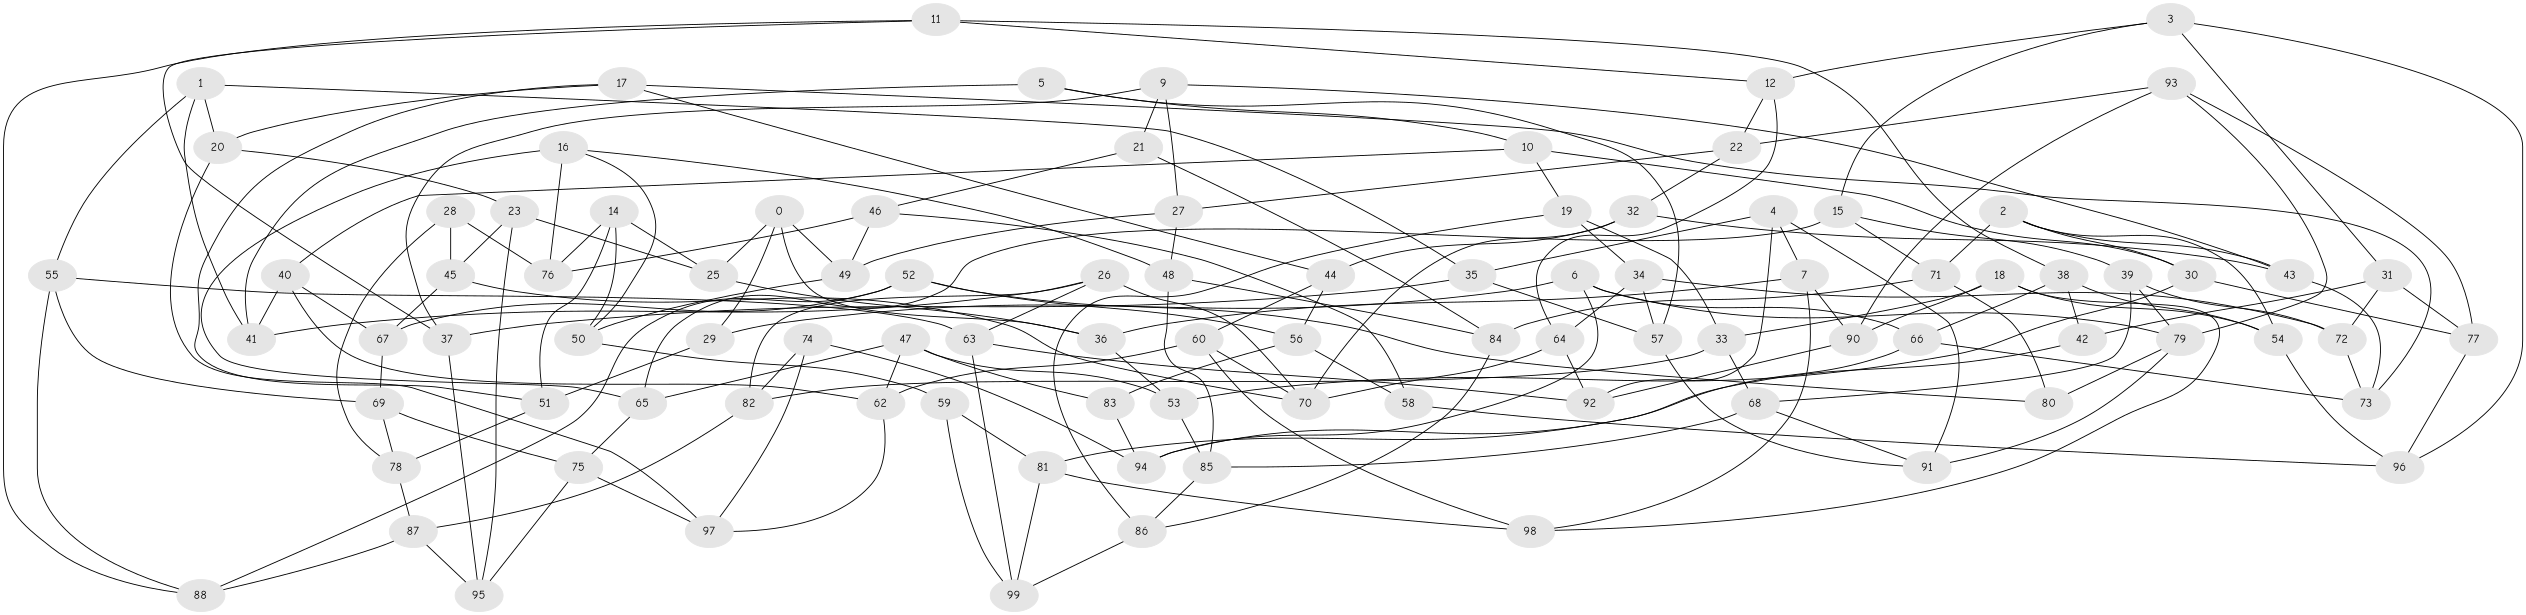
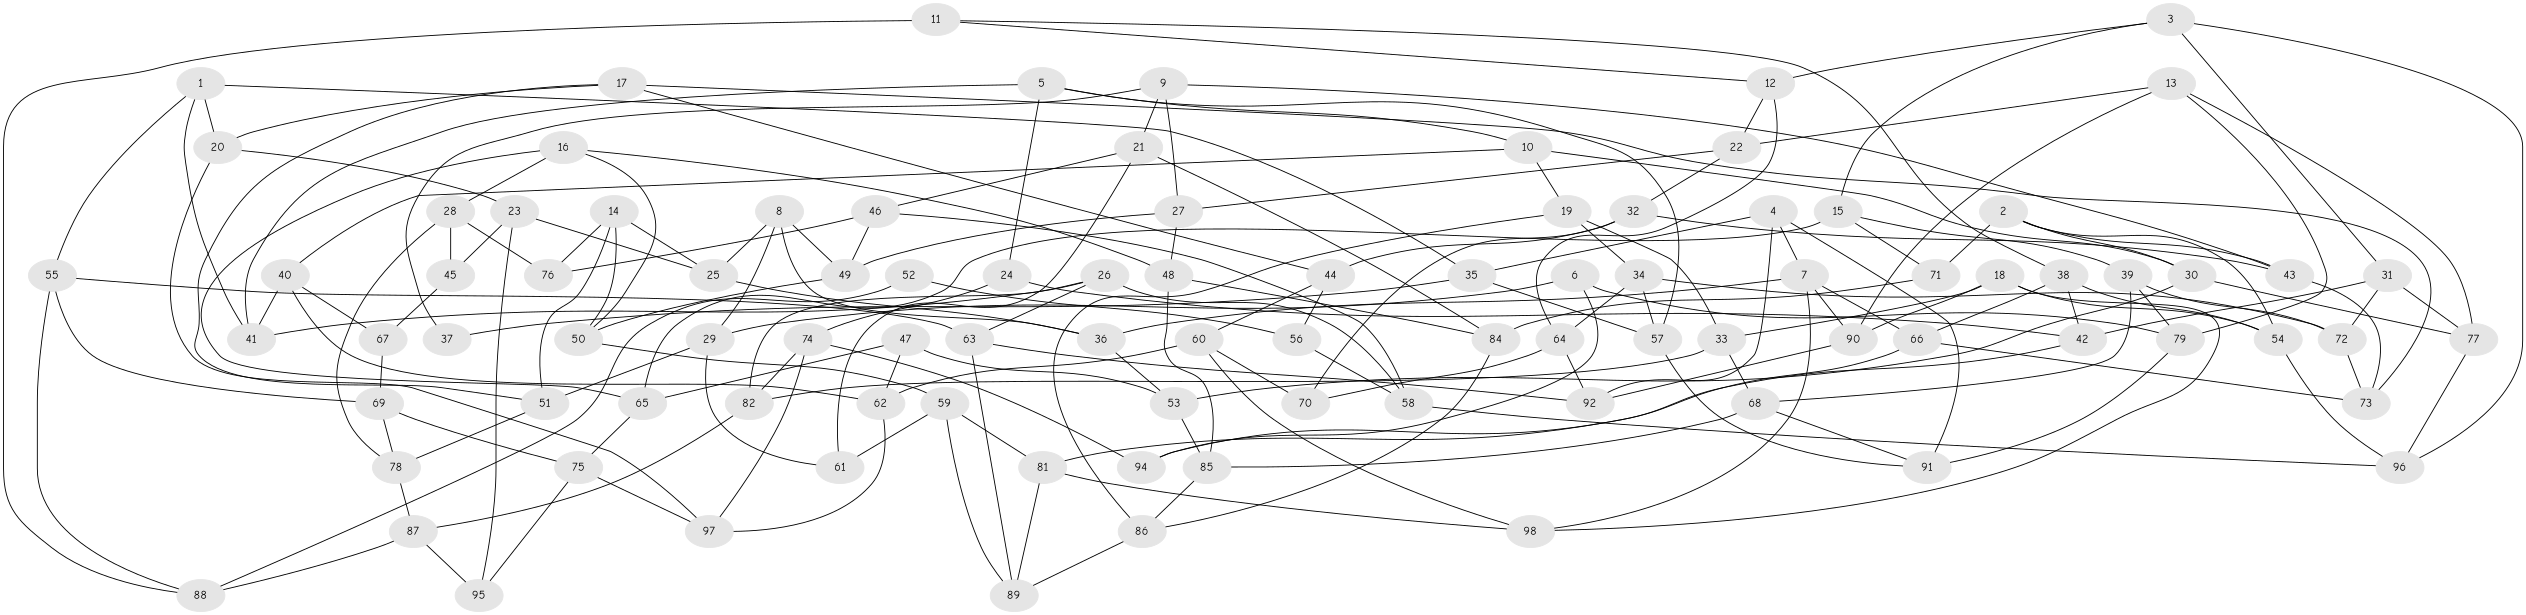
(2172, 84) -> (2172, 84)
(163, 92) -> none
(556, 212) -> (507, 179)
(780, 212) -> (780, 212)
none -> (1007, 276)
(547, 304) -> none
(1746, 308) -> (1861, 307)
(1024, 332) -> none
(1242, 333) -> (1326, 322)
(1110, 404) -> none
(2049, 404) -> none
(463, 468) -> none
none -> (840, 468)
(1014, 596) -> (1014, 596)
